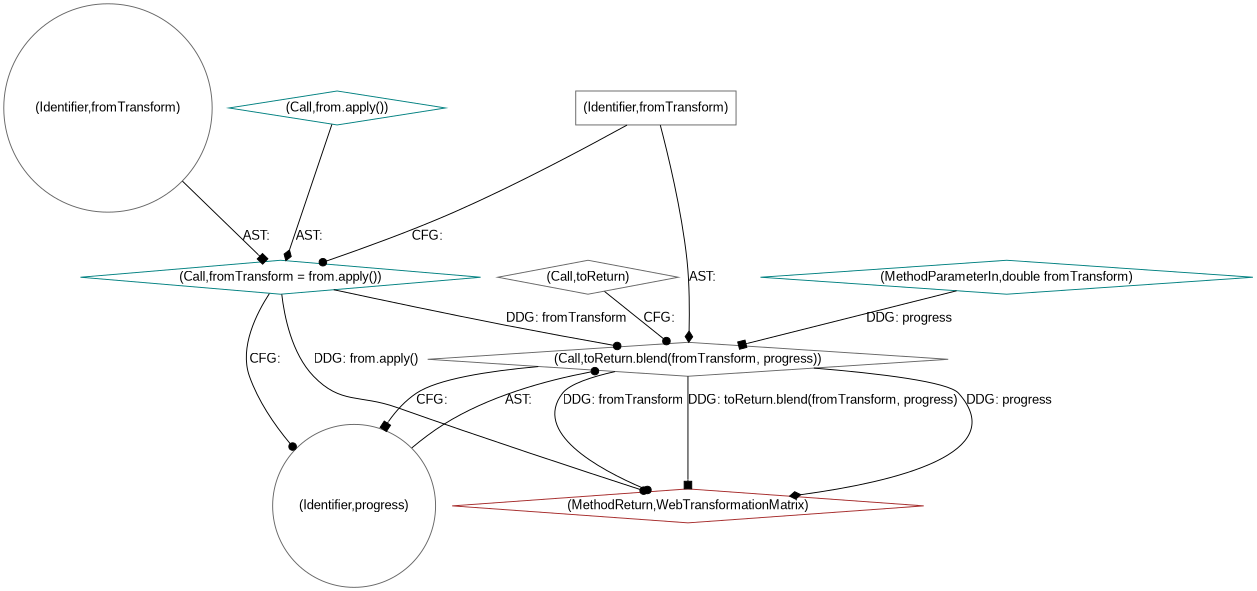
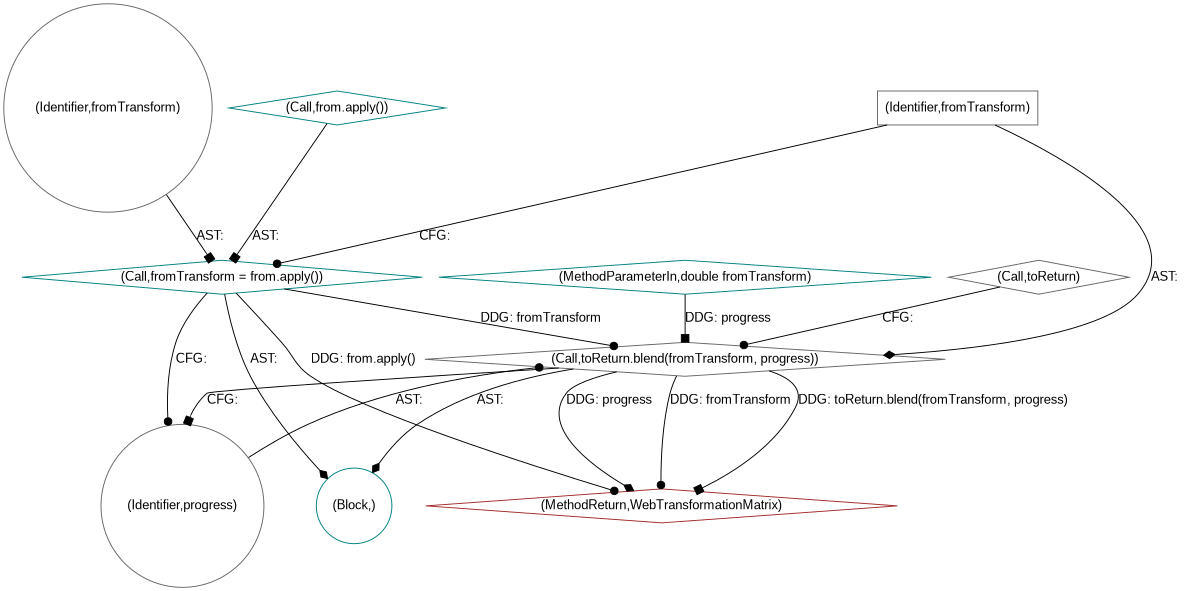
(311, 187) -> (283, 188)
none -> (354, 506)
